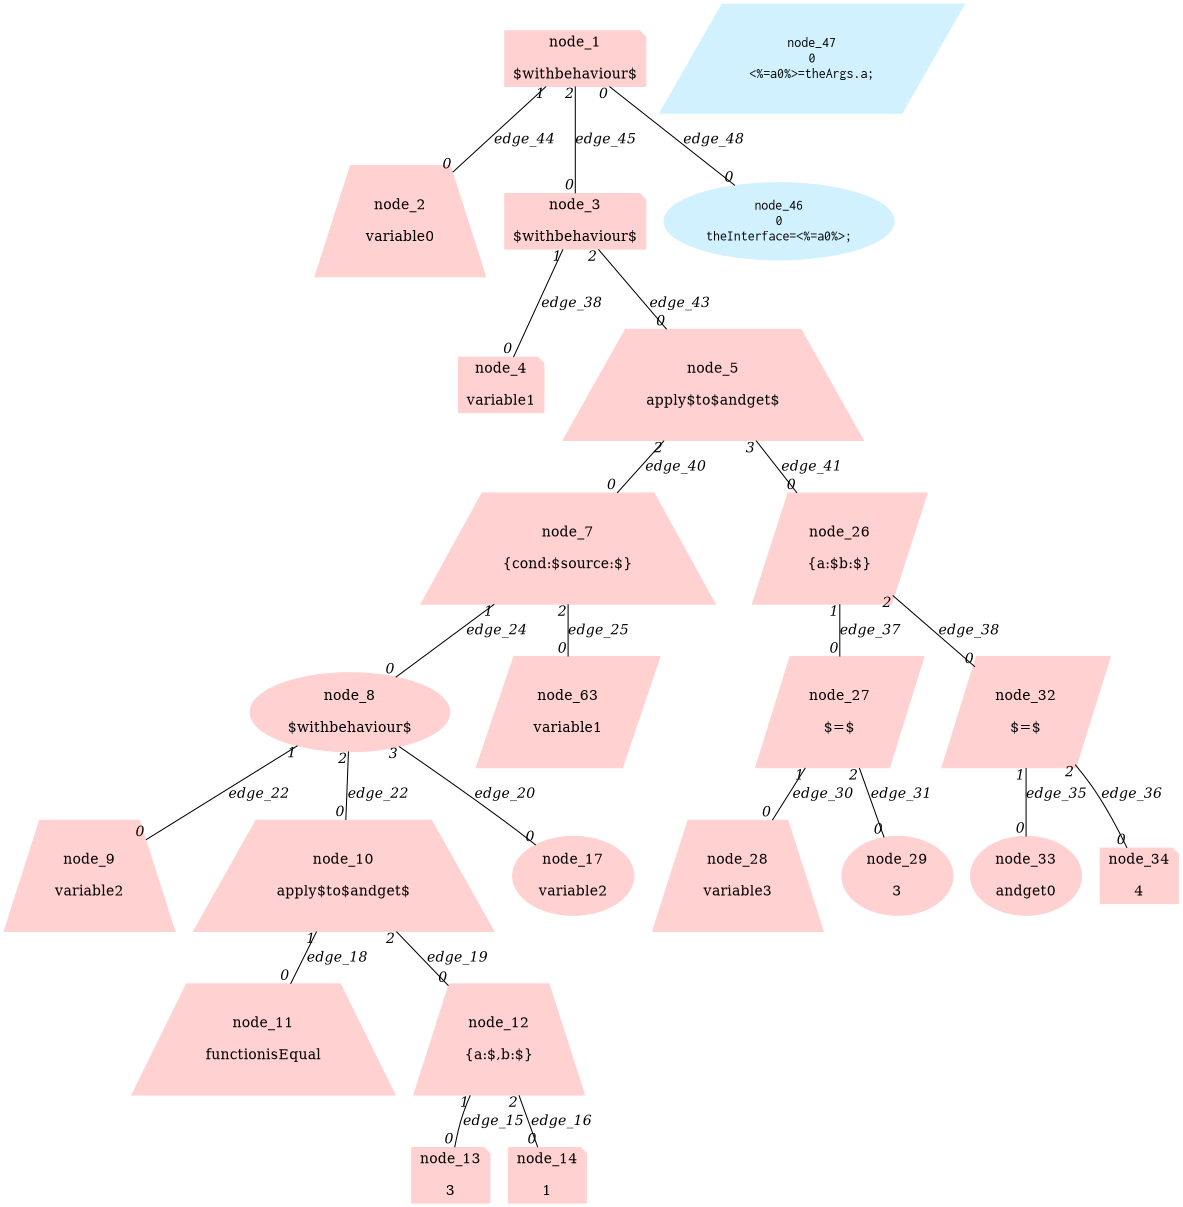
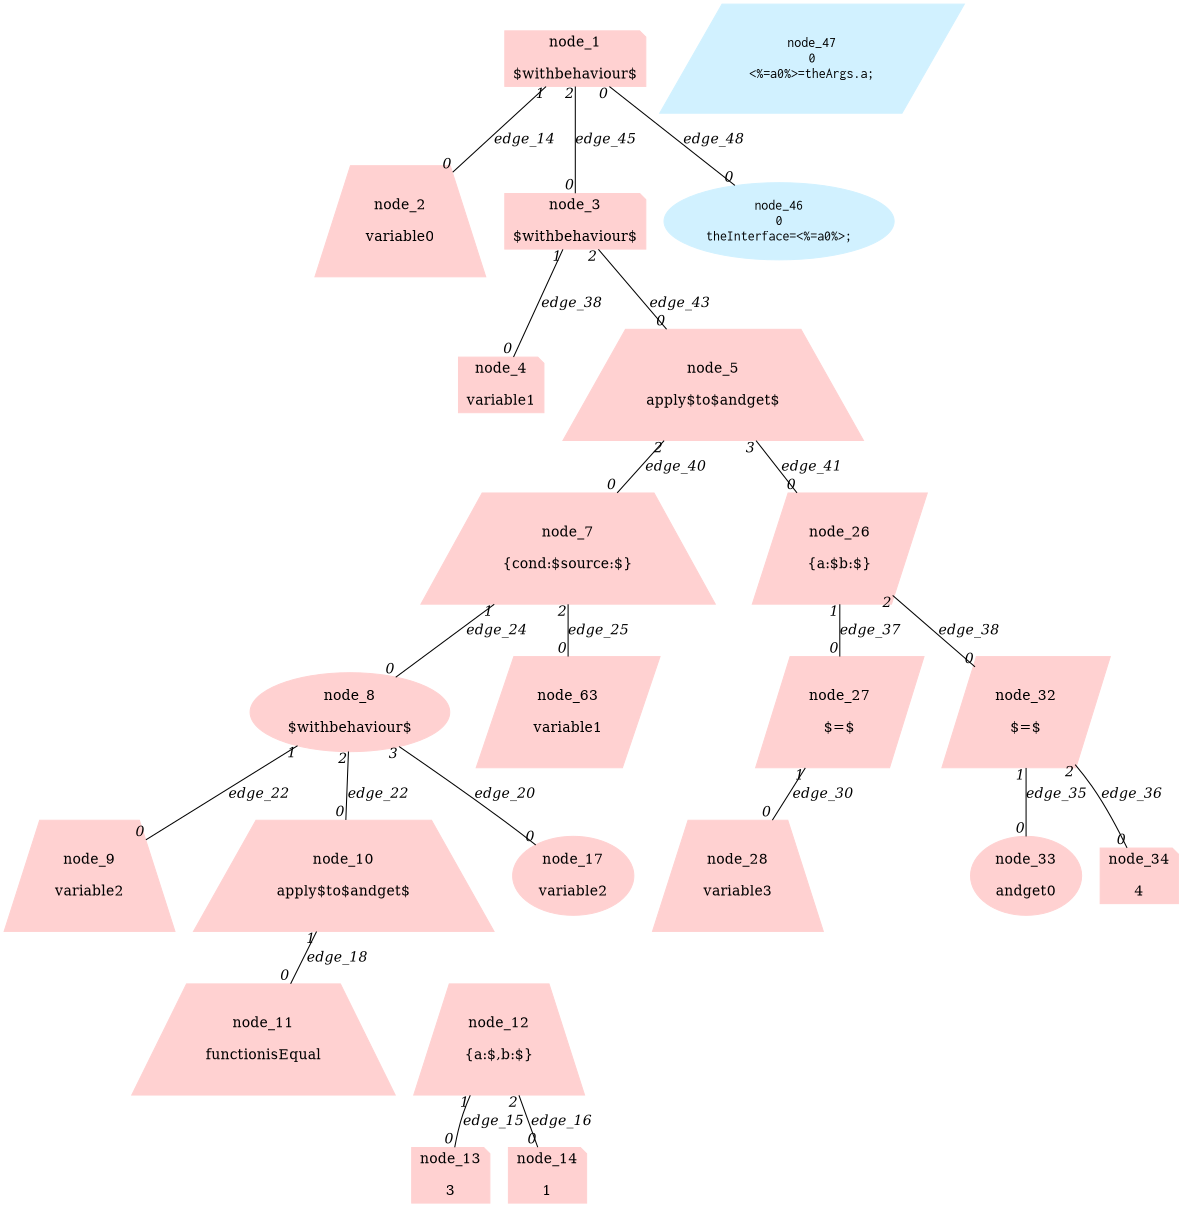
(525, 139) -> (525, 139)
(897, 876) -> none
(422, 959) -> none
